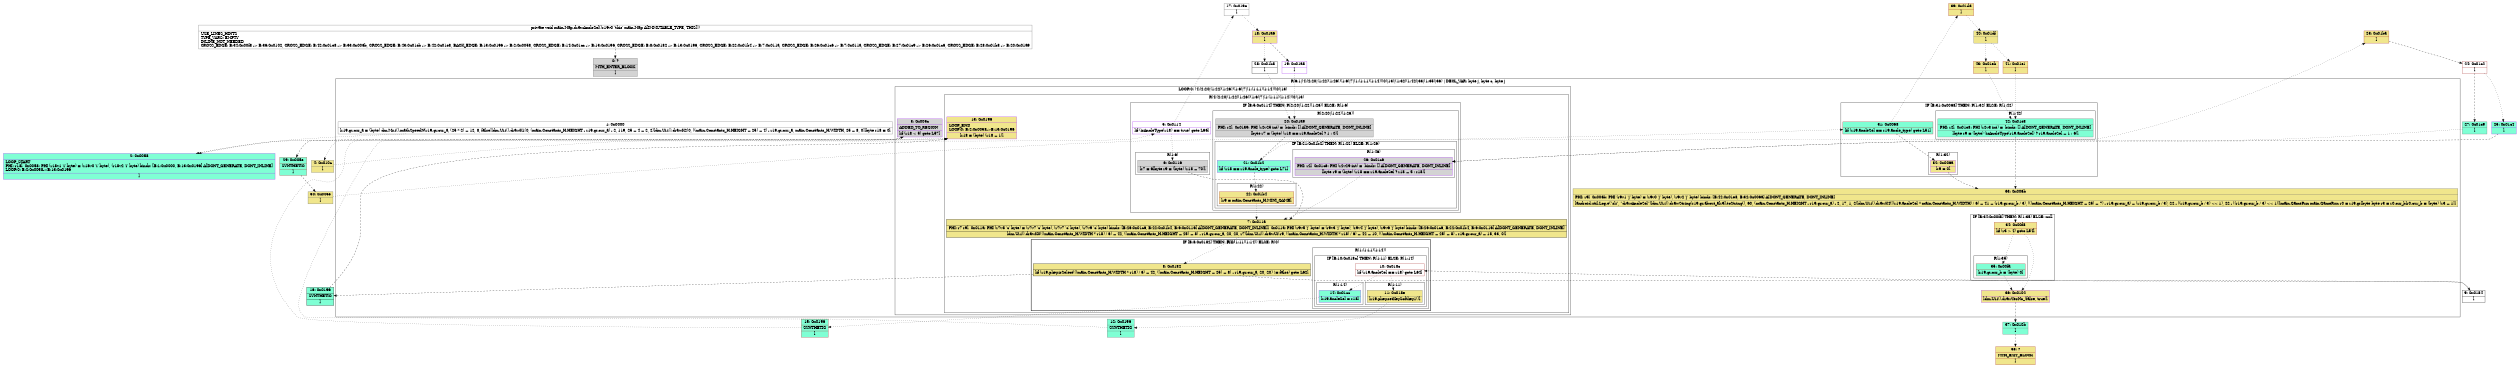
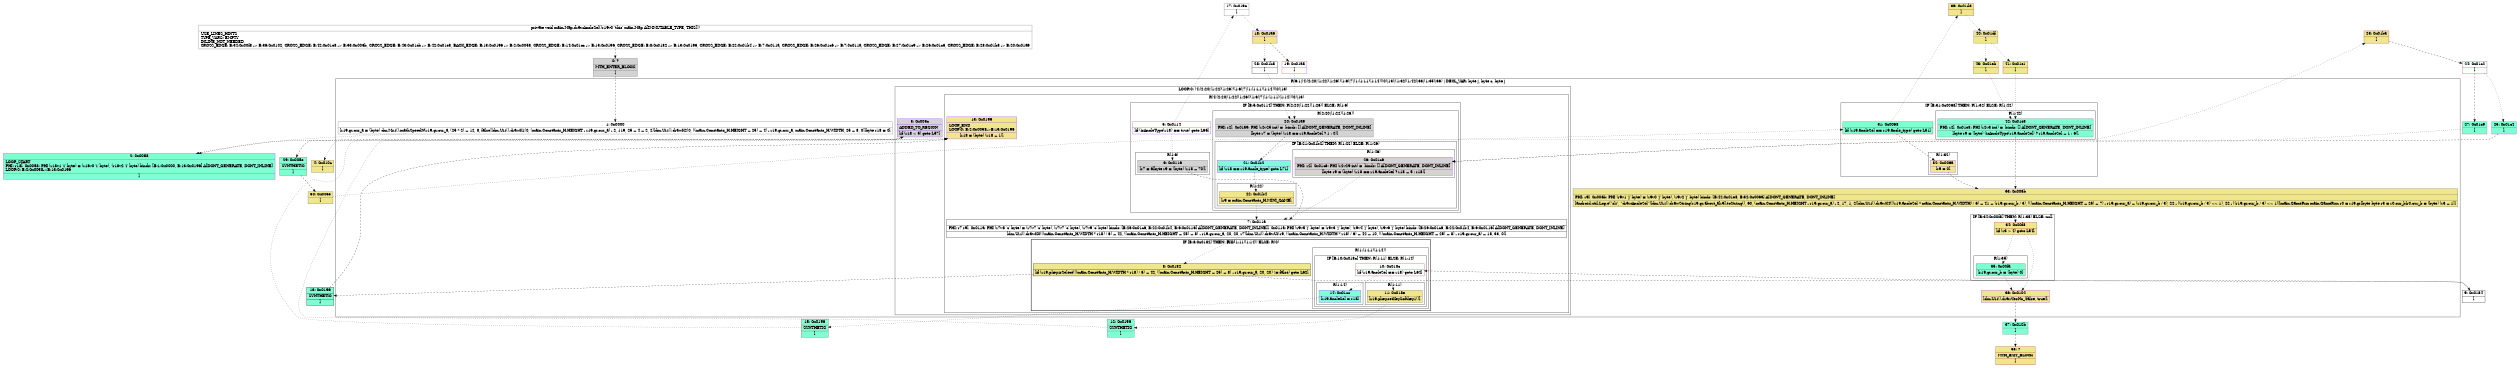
none -> (615, 98)
(599, 143) -> none
(1257, 228) -> (1257, 228)
